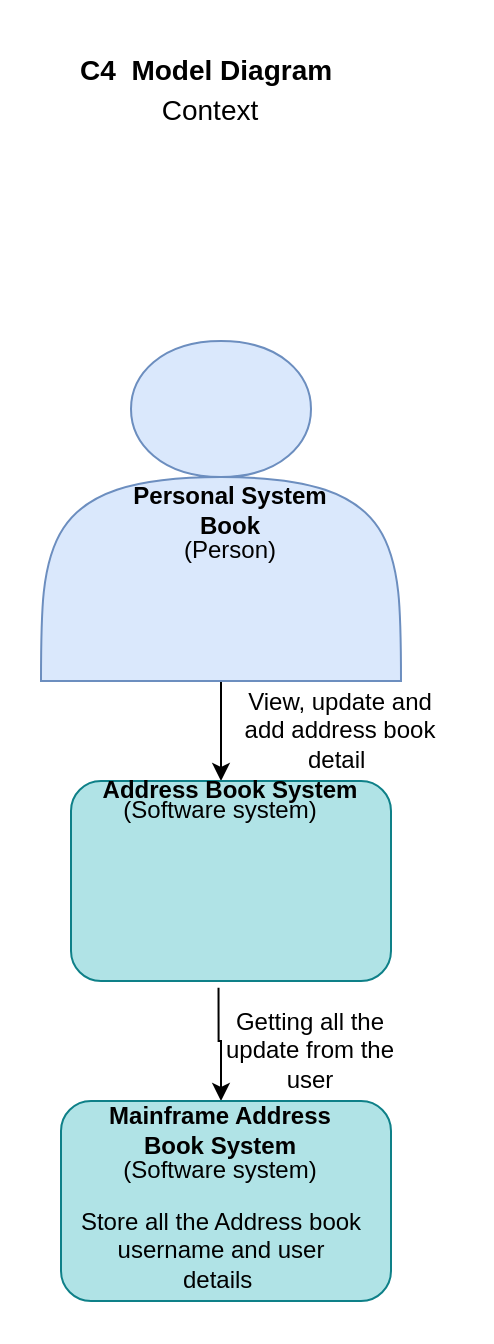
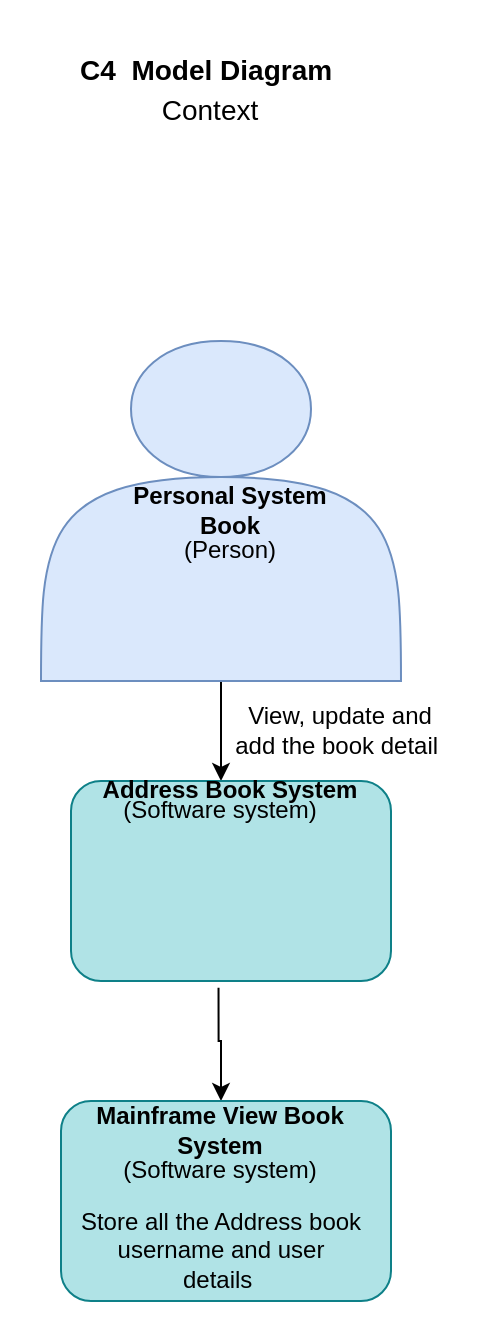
(341, 731) -> (341, 731)
(311, 1051) -> none
(221, 1131) -> (221, 1131)
